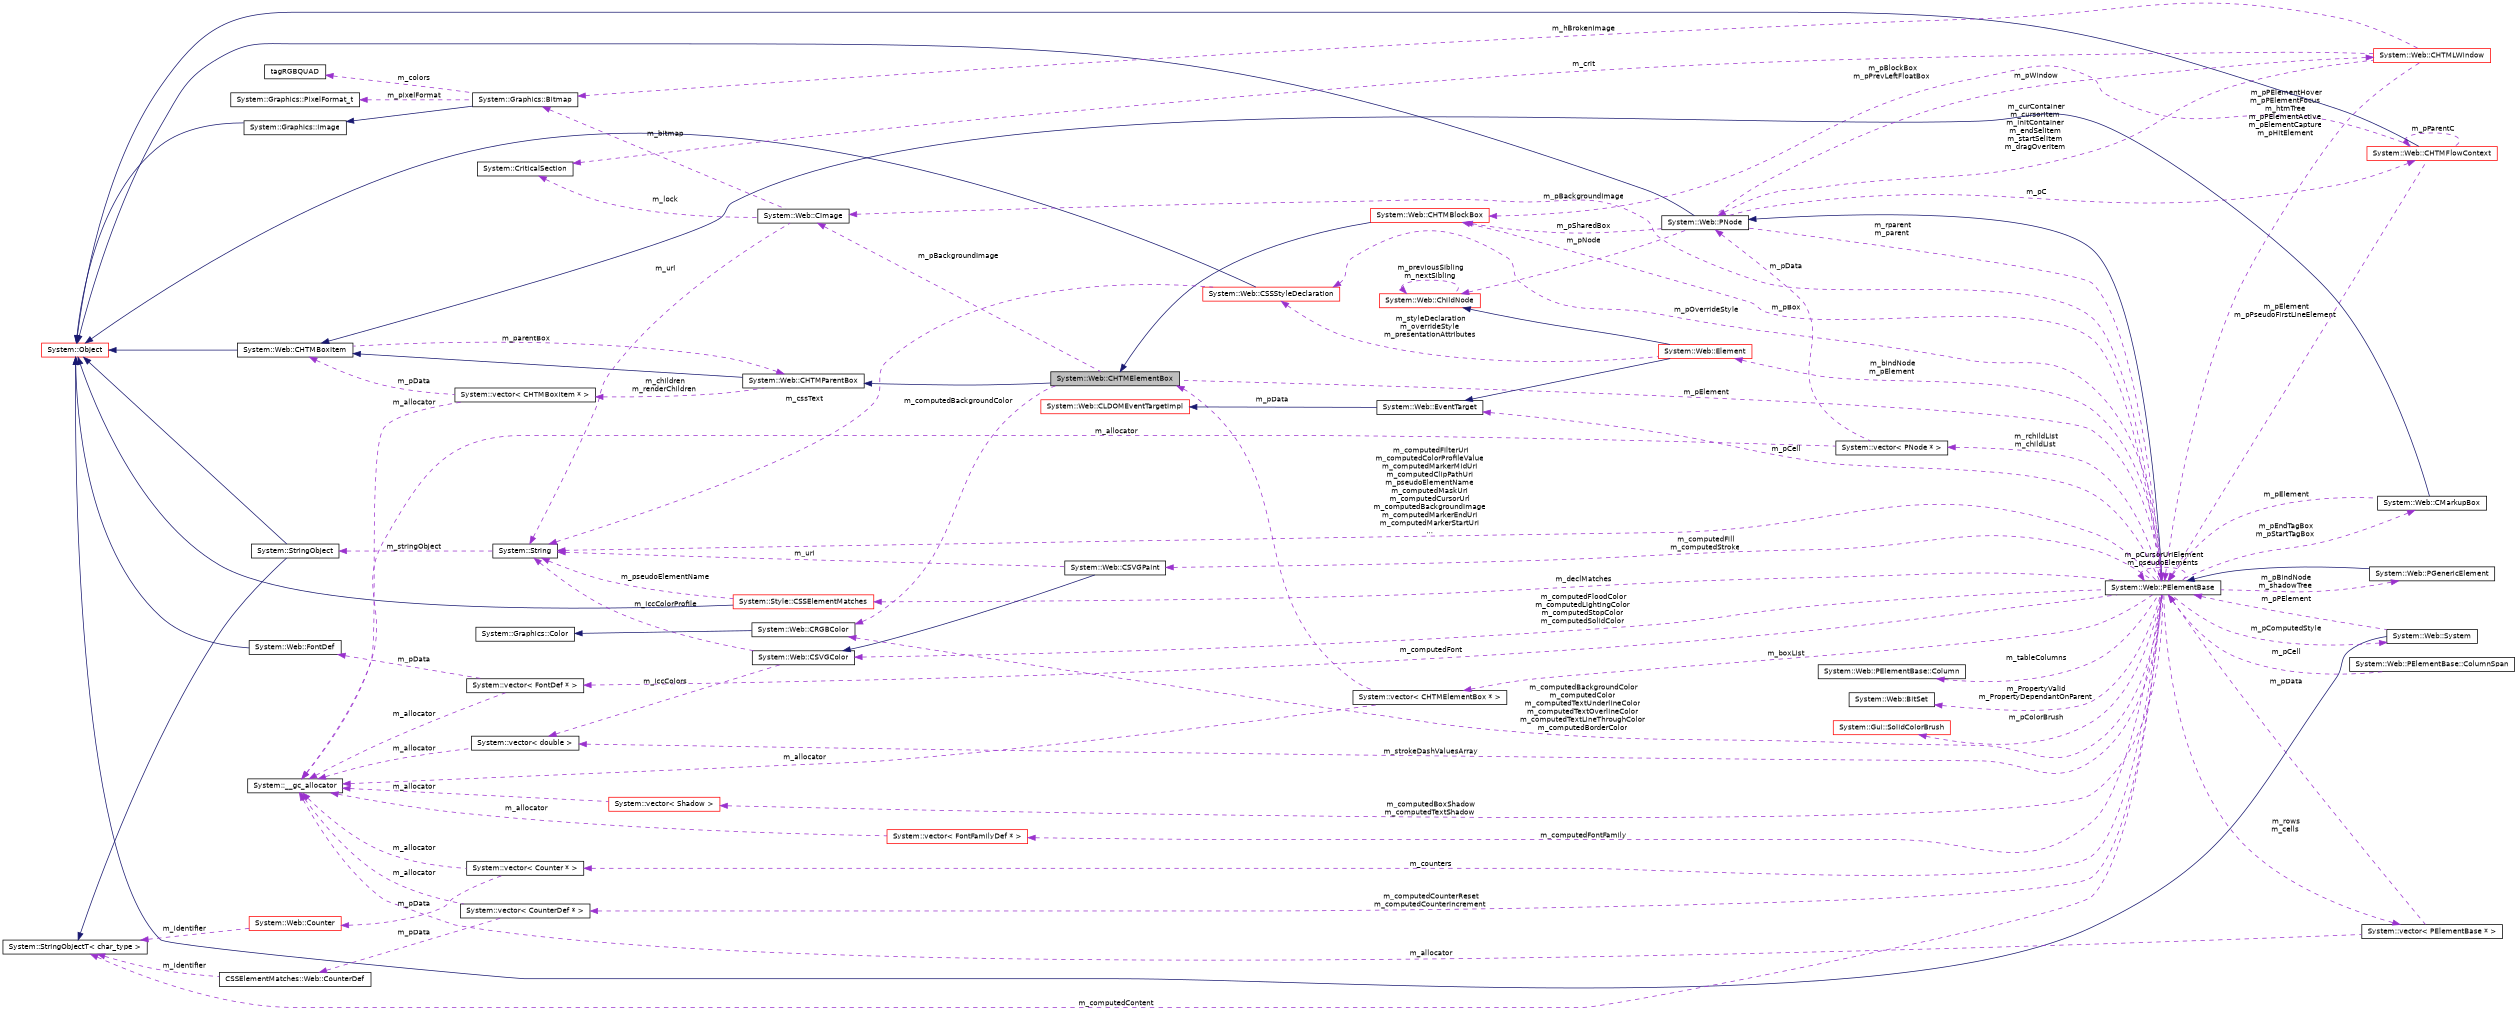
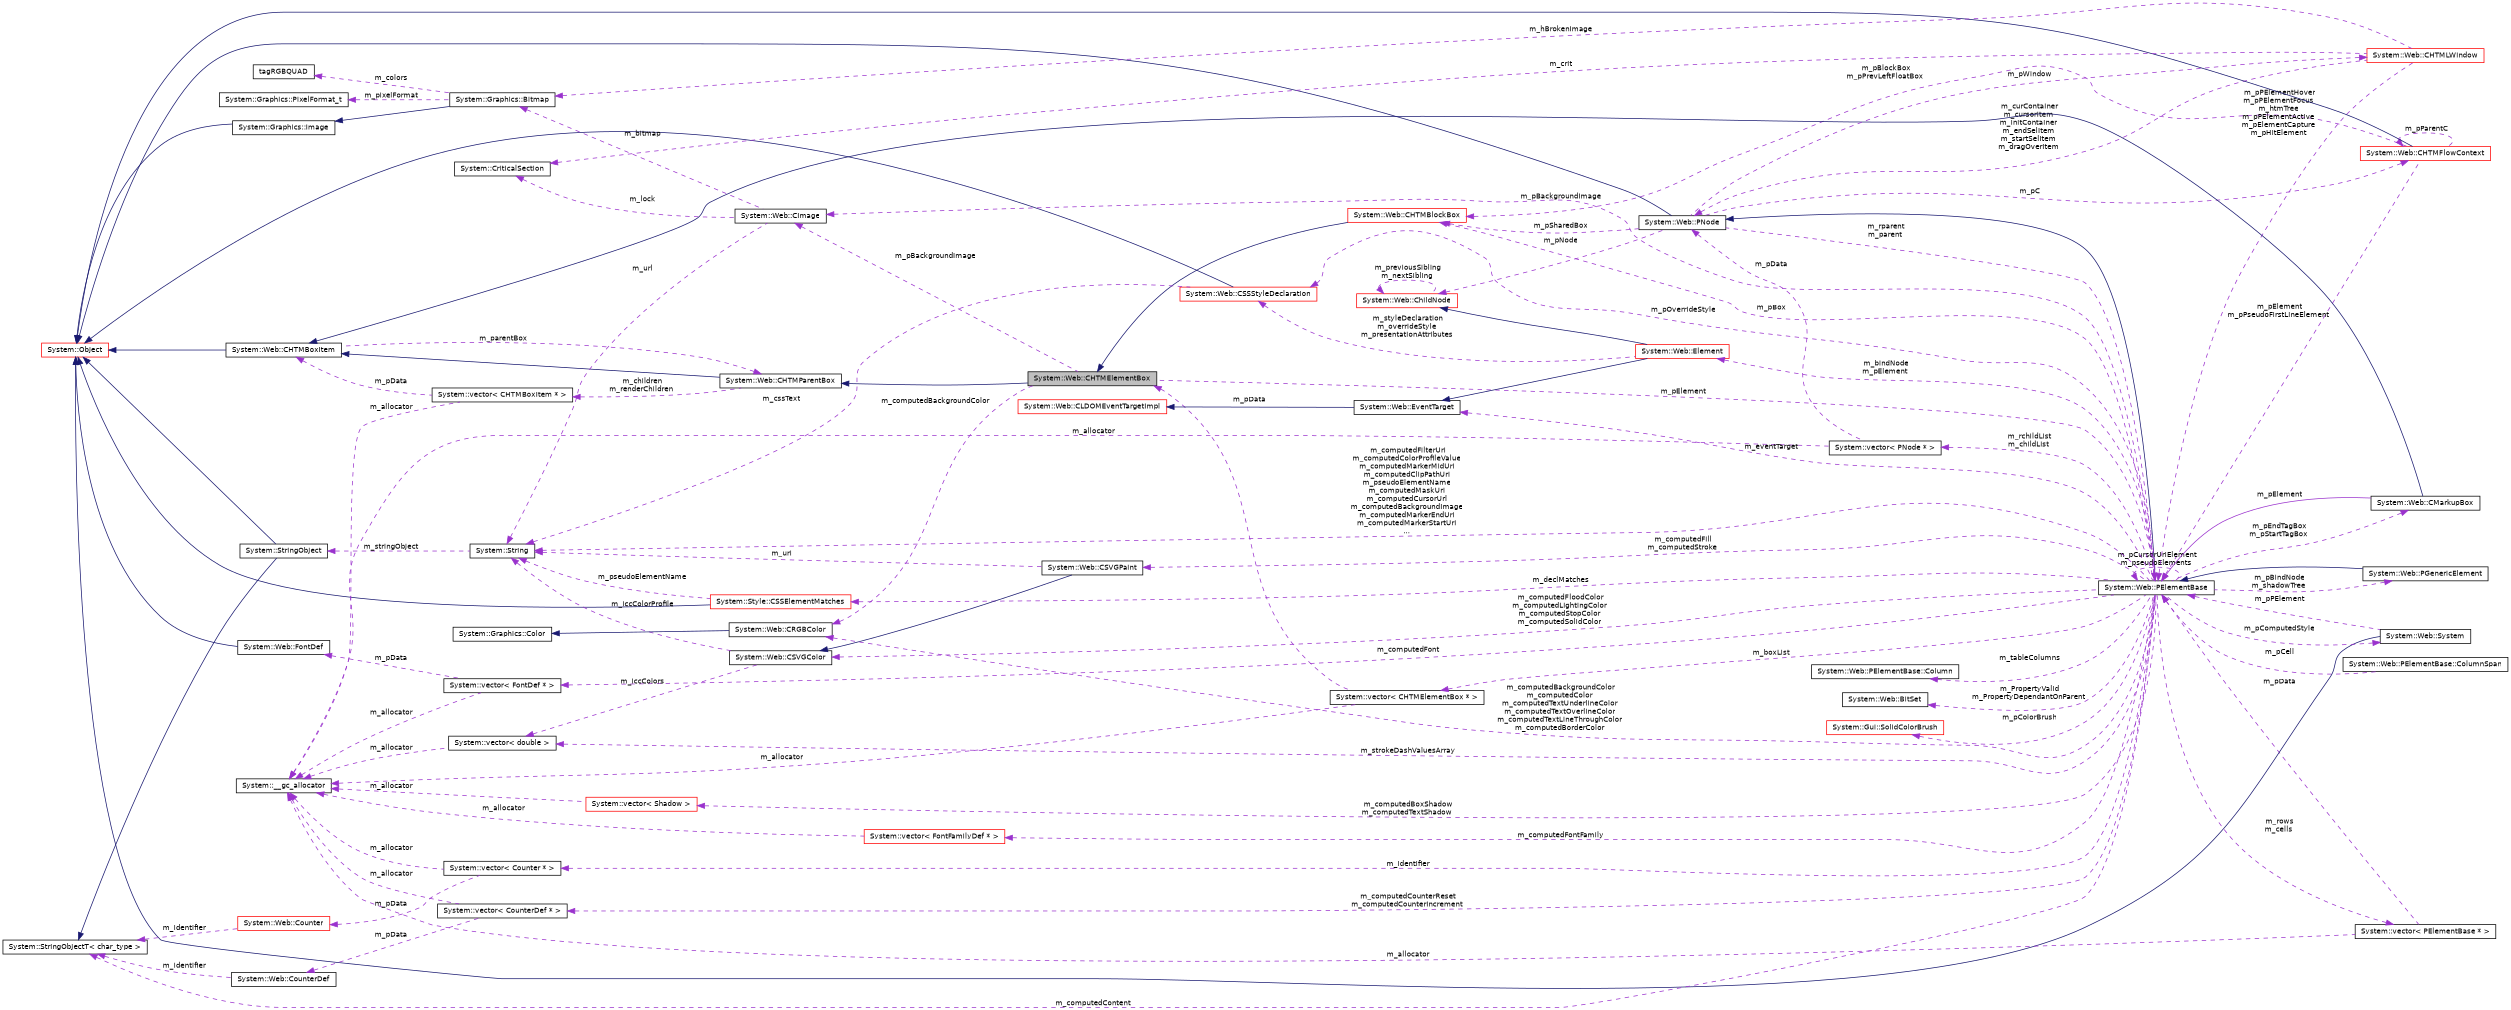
(1785, 449) -> (1770, 447)
(2264, 509) -> (2257, 509)
(1430, 864) -> (1407, 864)
(295, 979) -> (284, 979)
